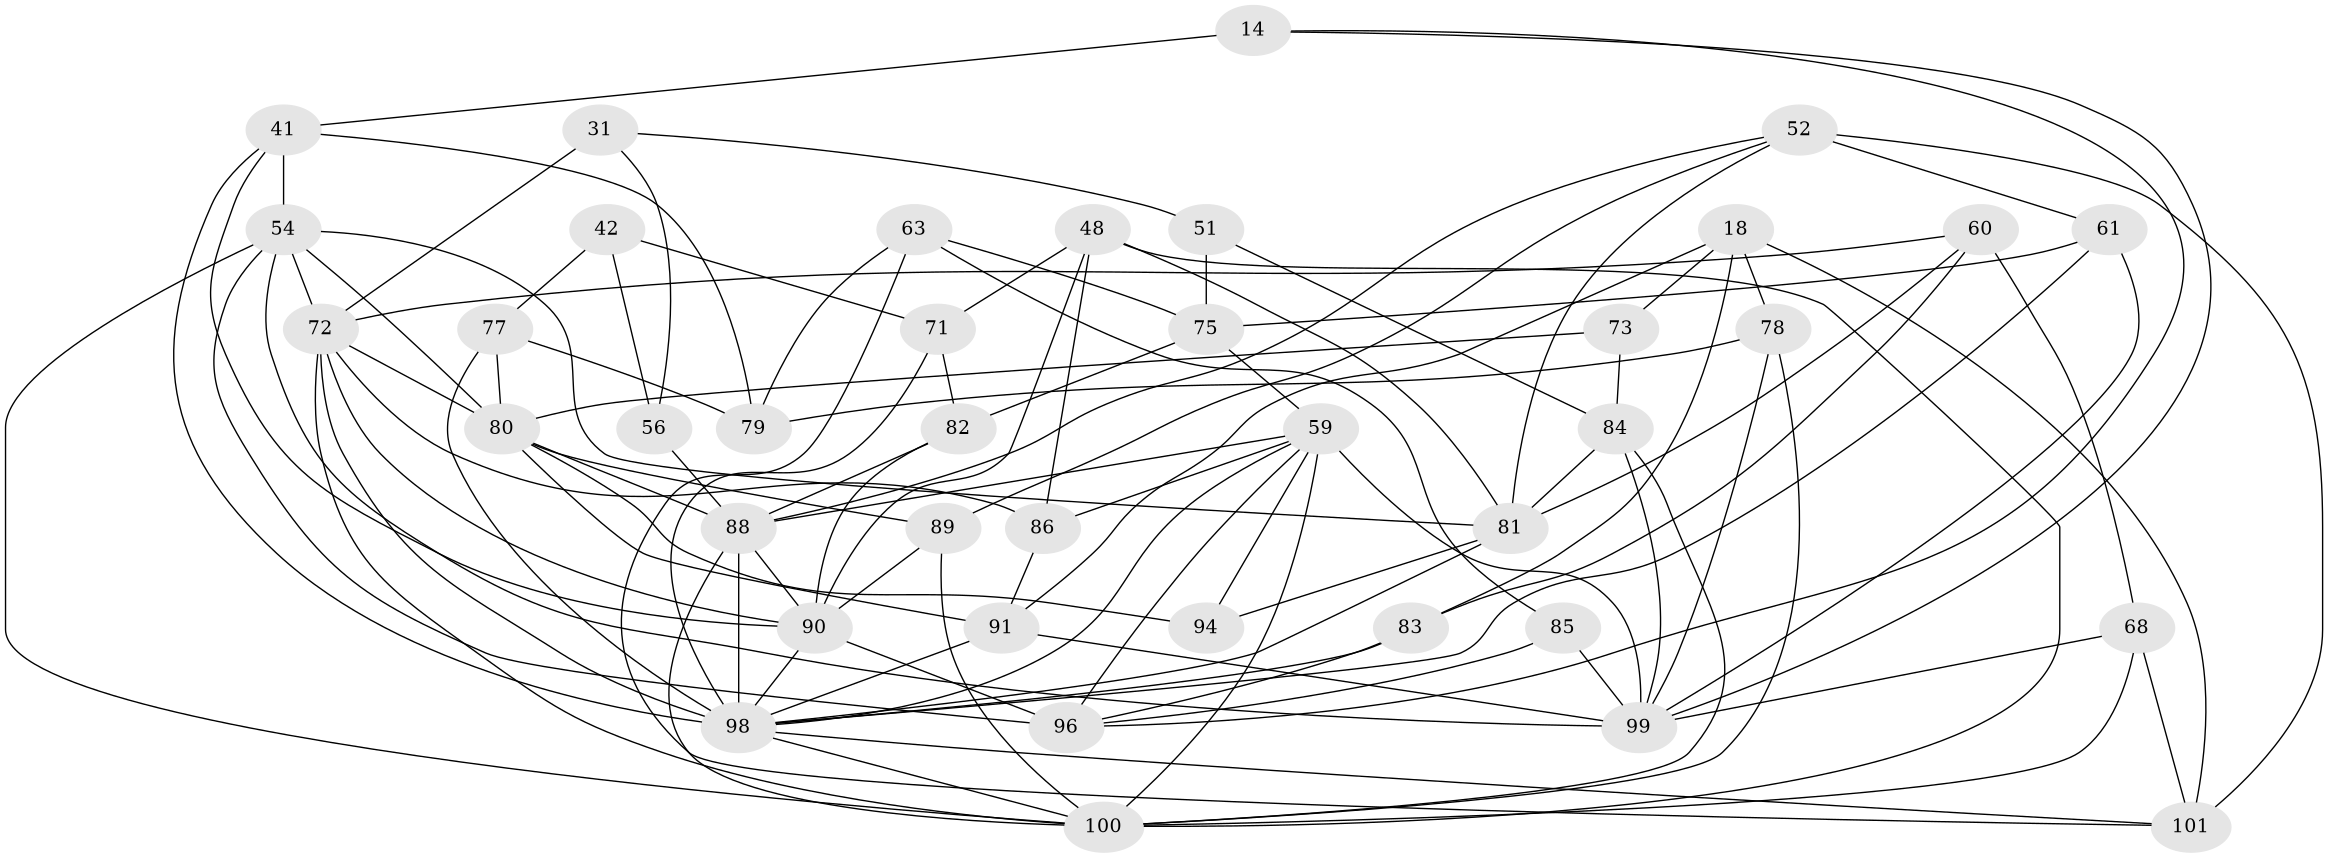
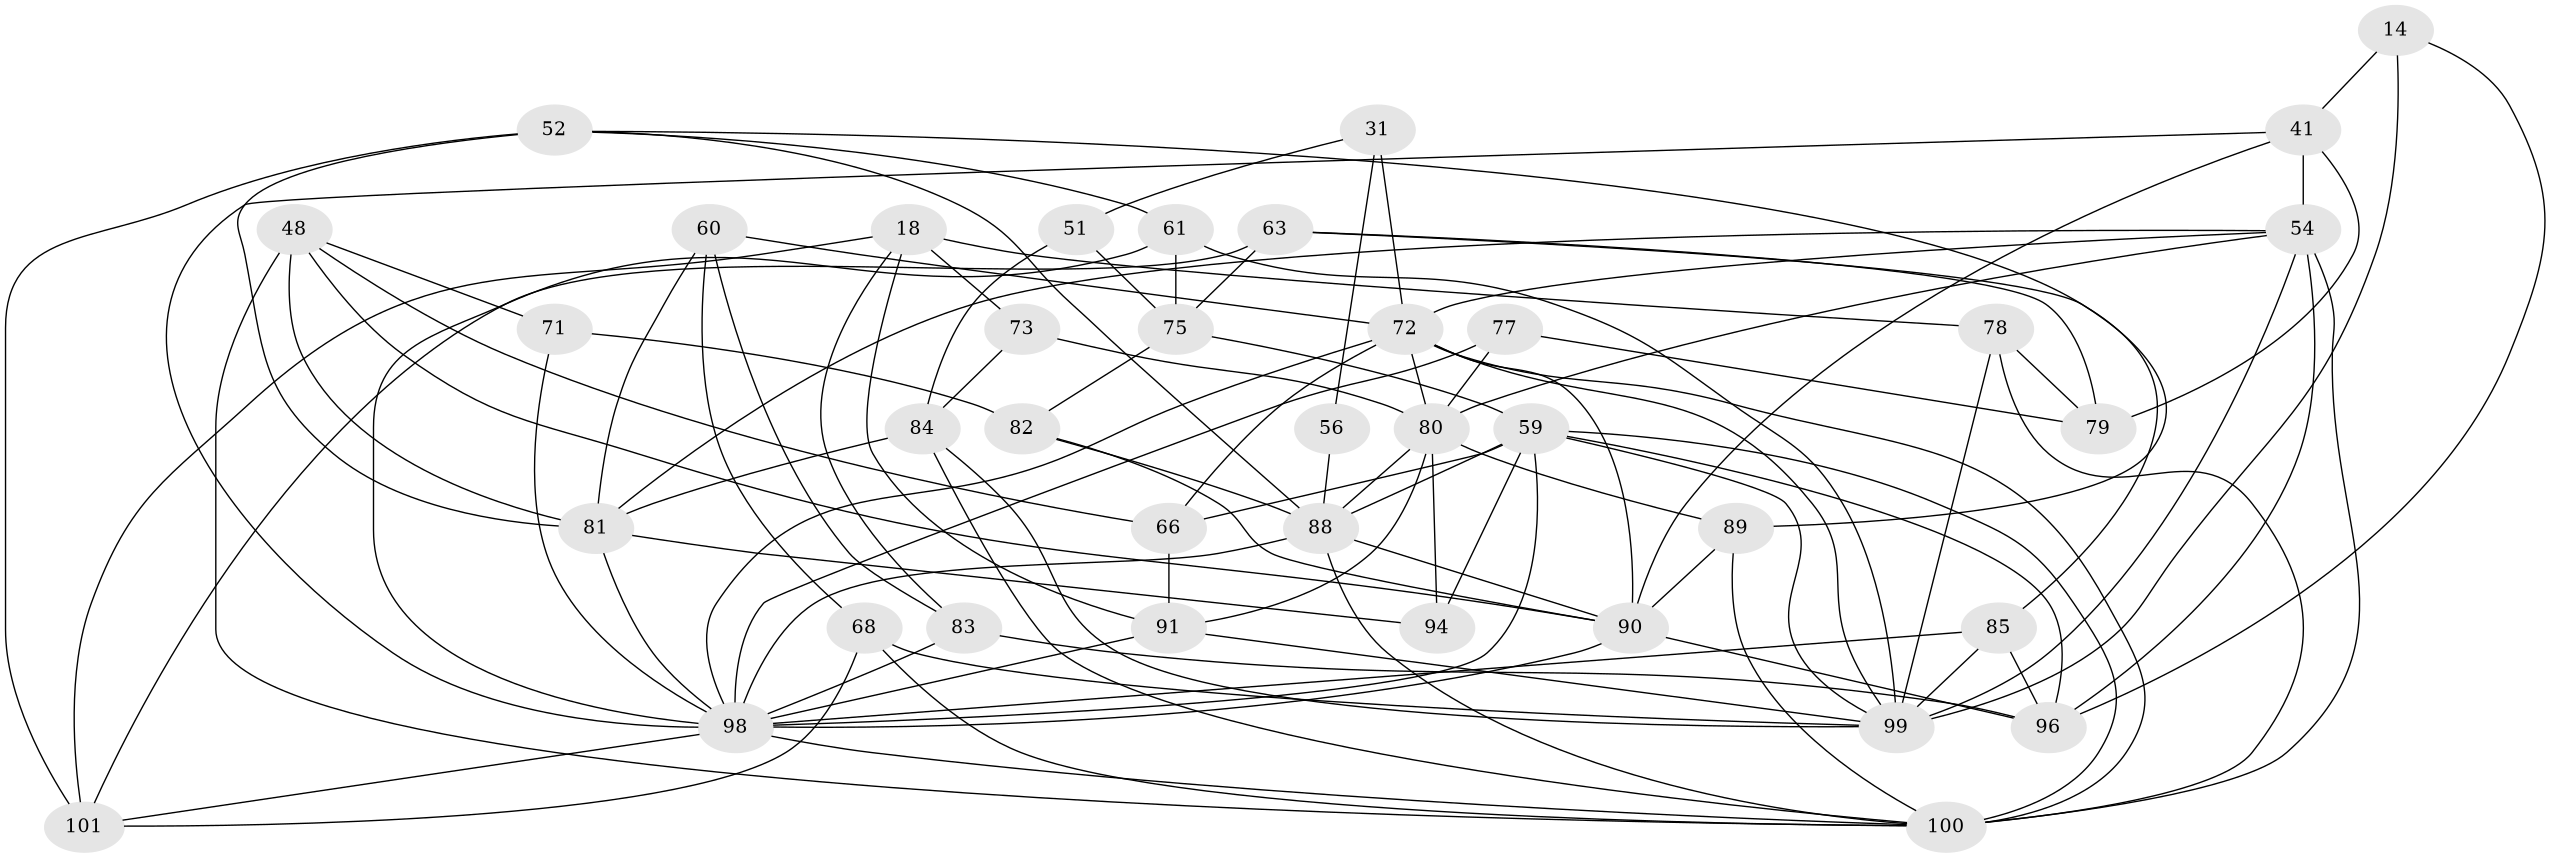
(607, 230) -> none
none -> (1724, 428)
(1043, 528) -> (1169, 528)
none -> (1308, 682)
